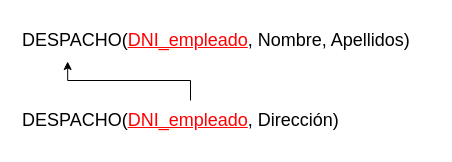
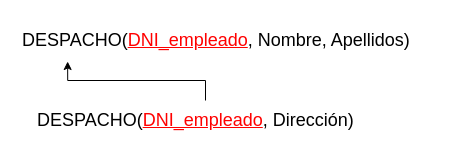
(191, 121) -> (206, 121)
